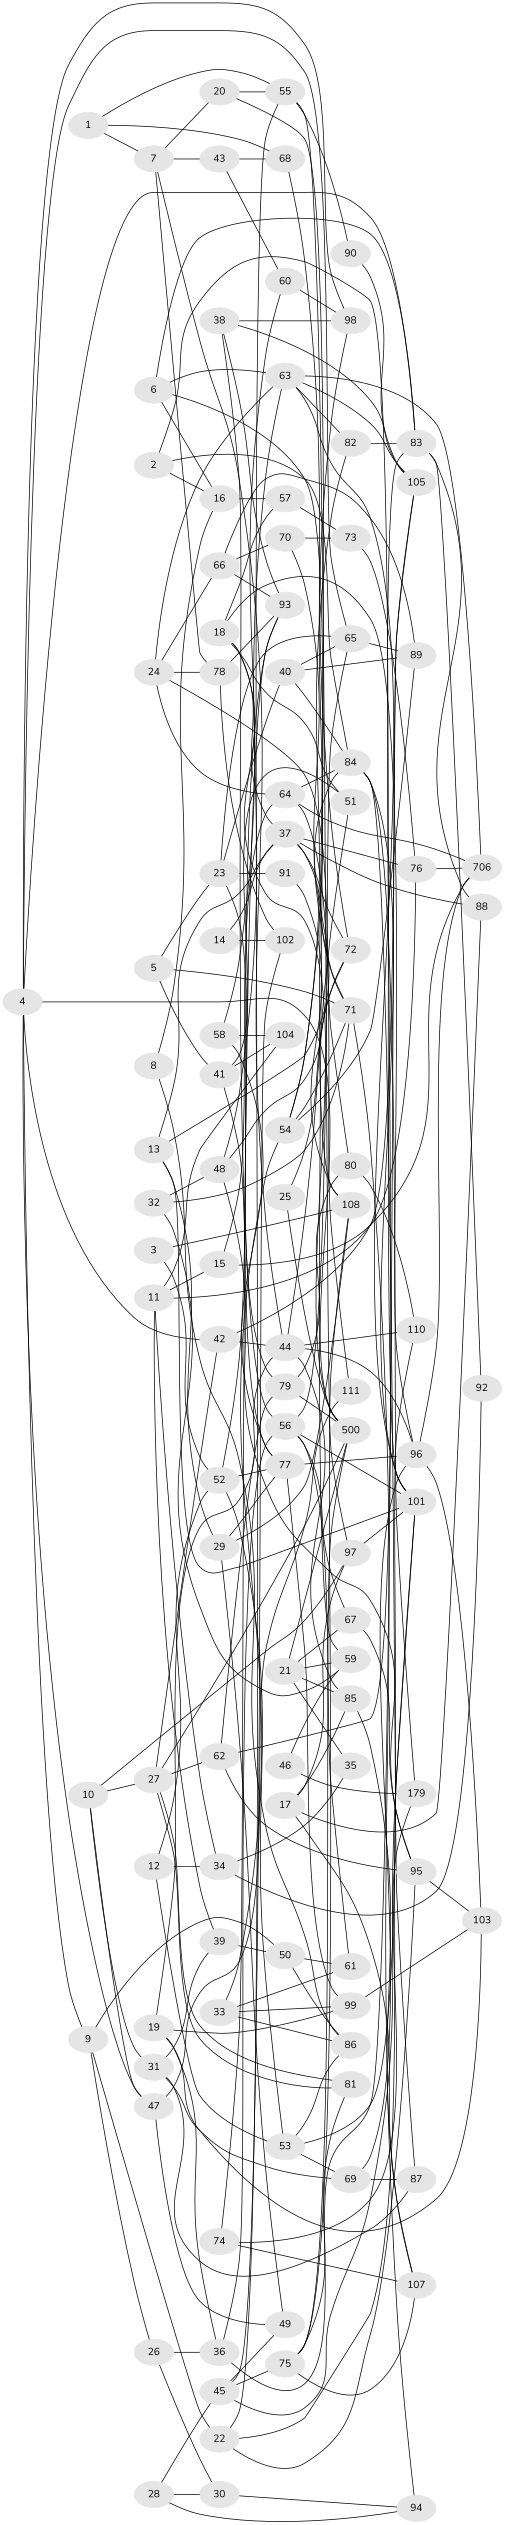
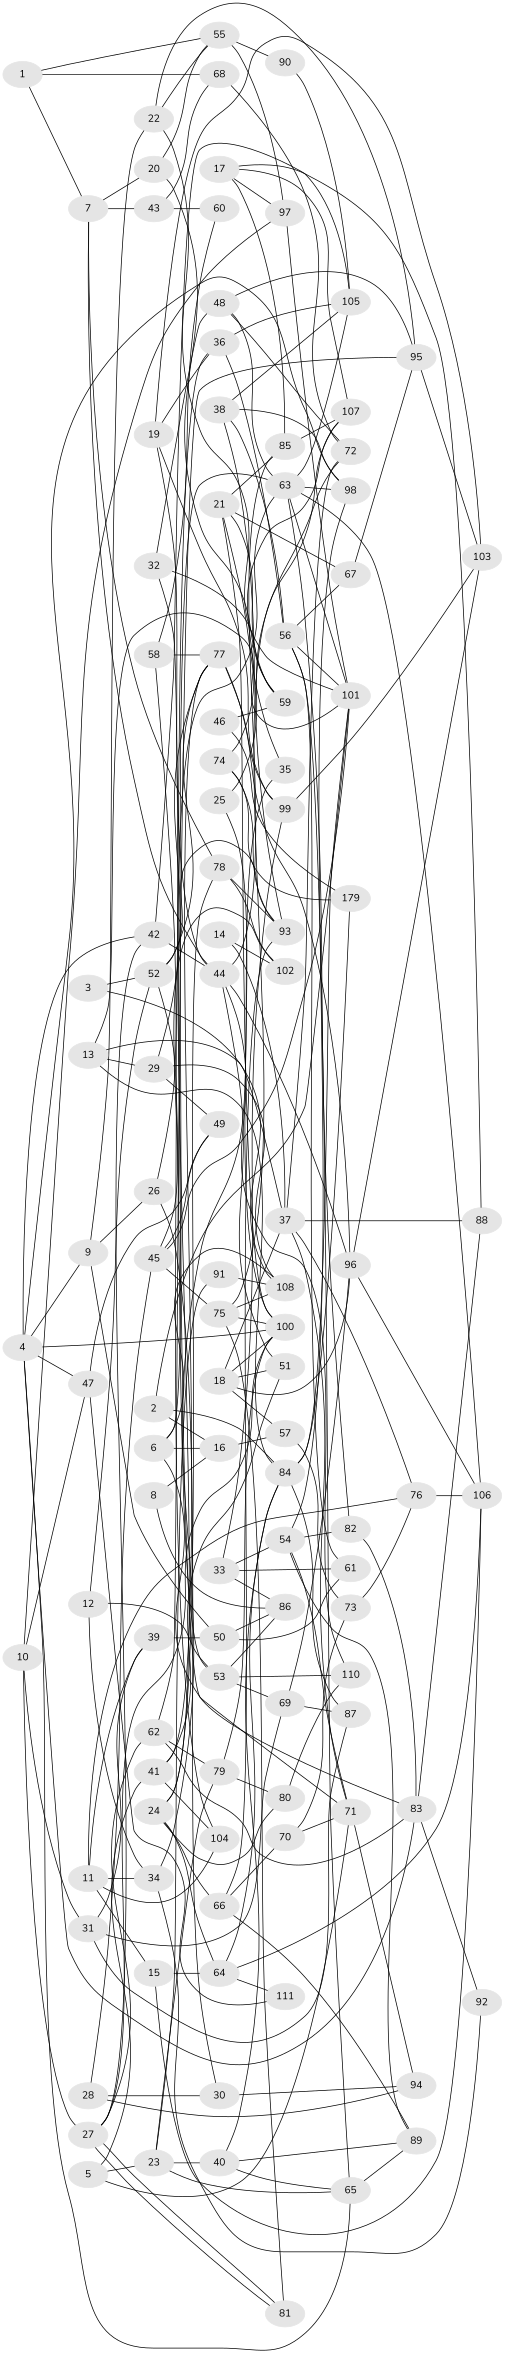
(318, 301) -> (318, 488)
(482, 868) -> (482, 1496)
(351, 1431) -> (285, 1327)
